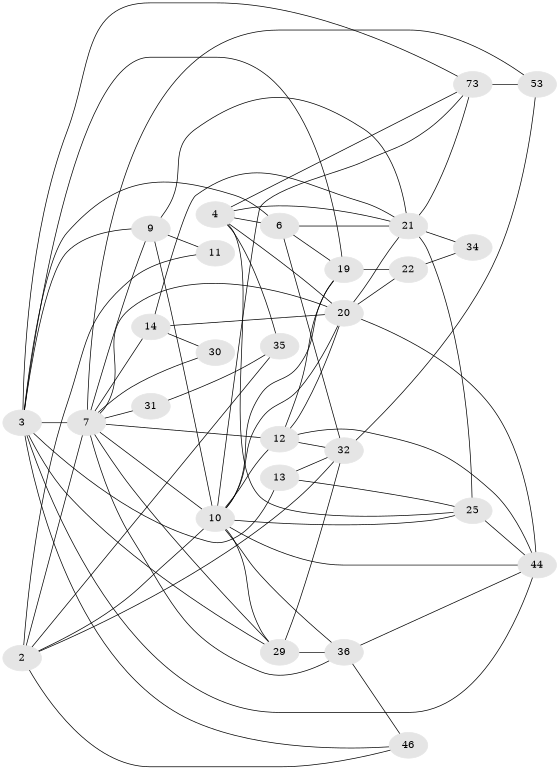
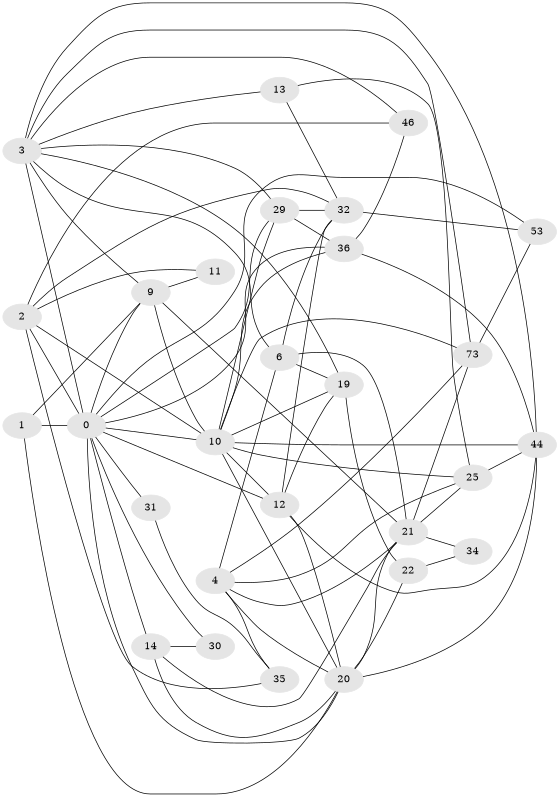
(87, 423) -> (87, 426)
none -> (22, 426)
